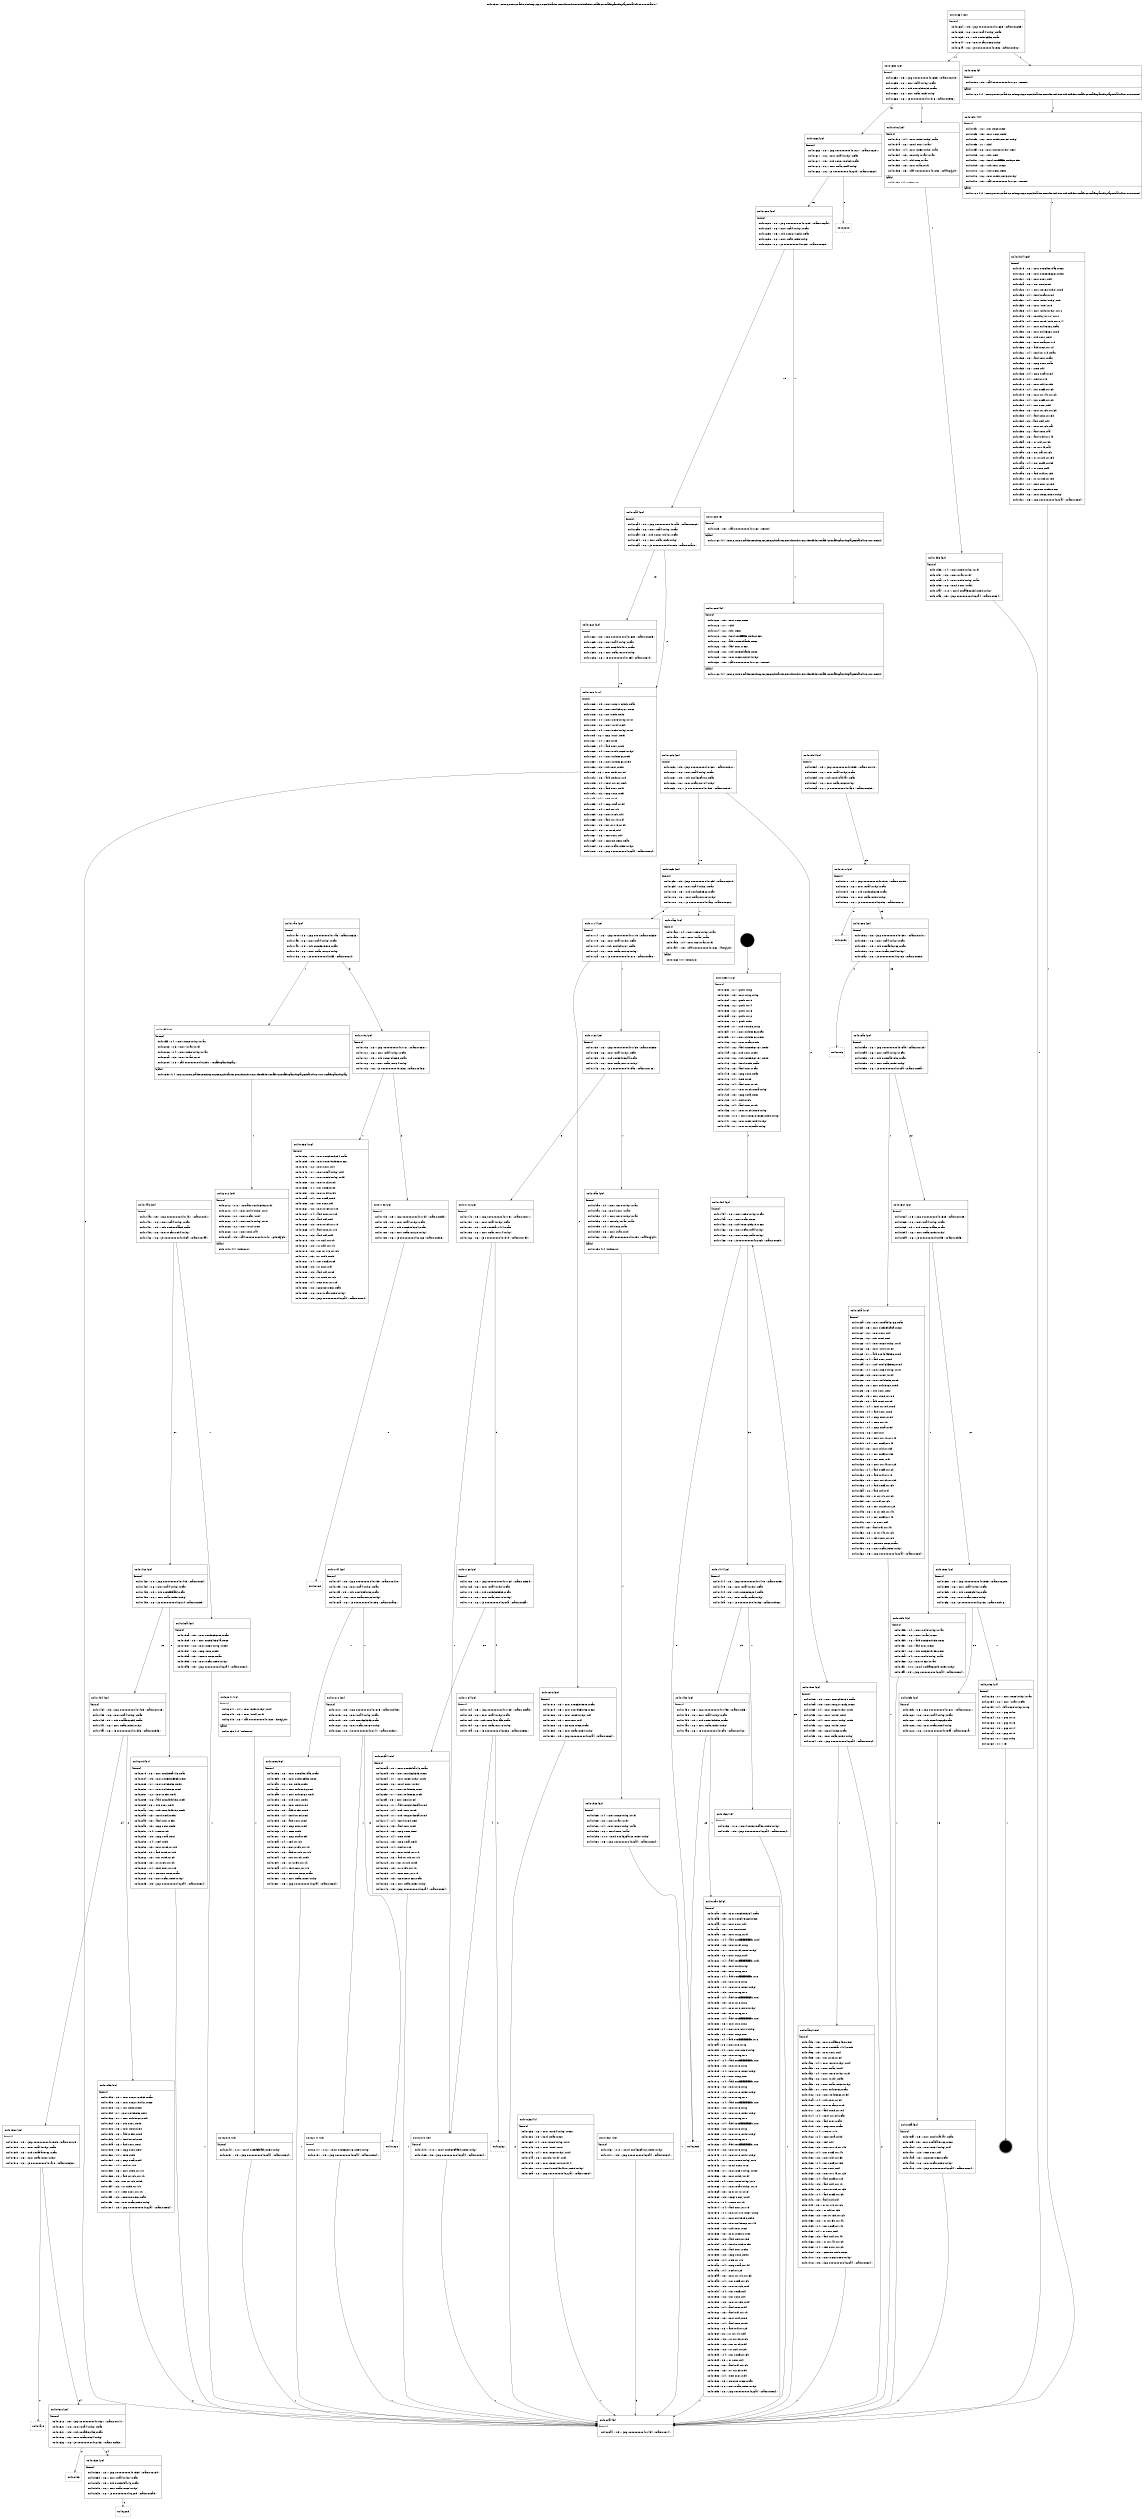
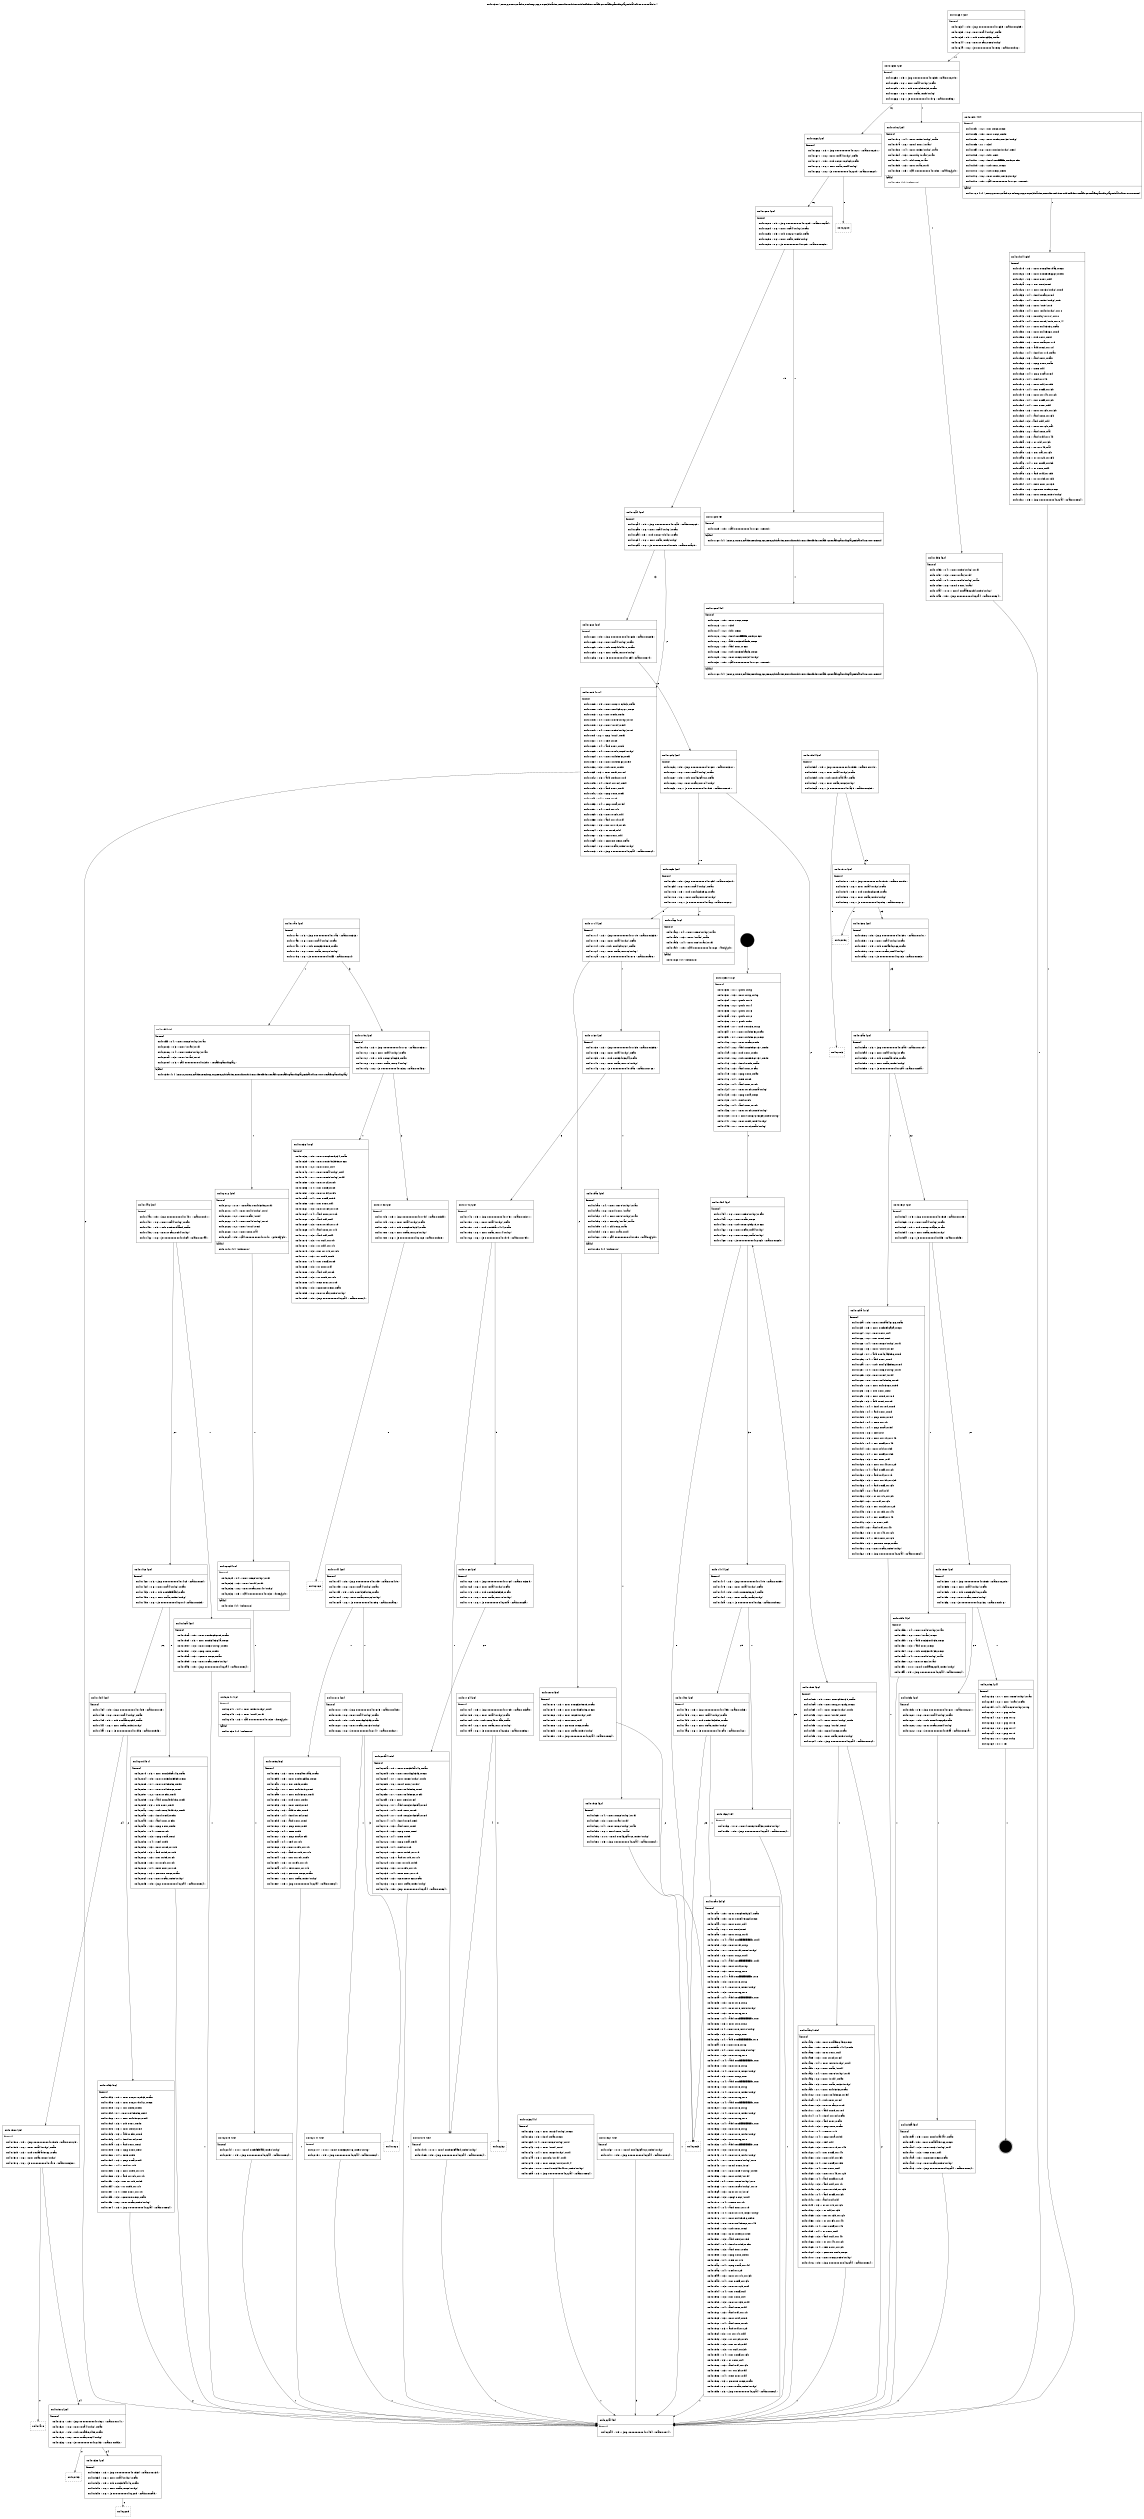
(1052, 83) -> none
(619, 674) -> (668, 703)
(840, 1001) -> (831, 919)
none -> (254, 1586)
(495, 1649) -> none
(938, 1823) -> (938, 1823)
(510, 2108) -> (690, 1910)
